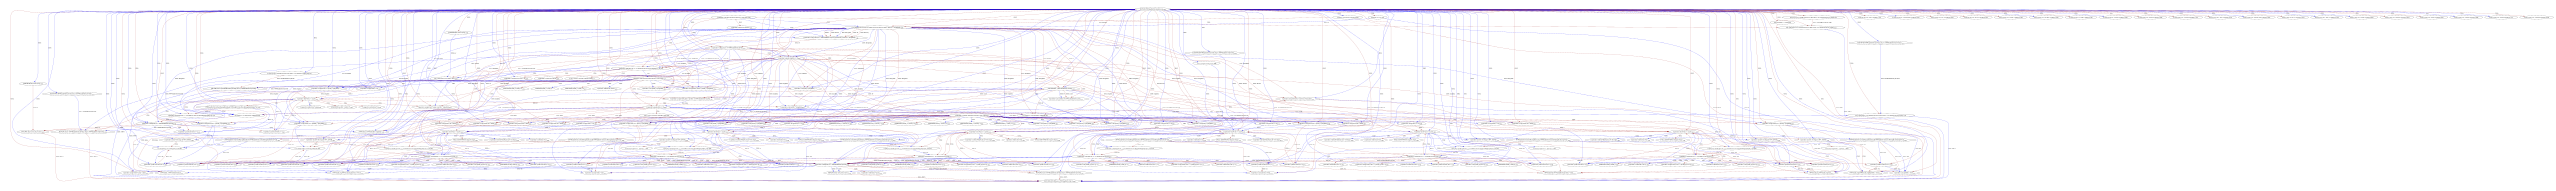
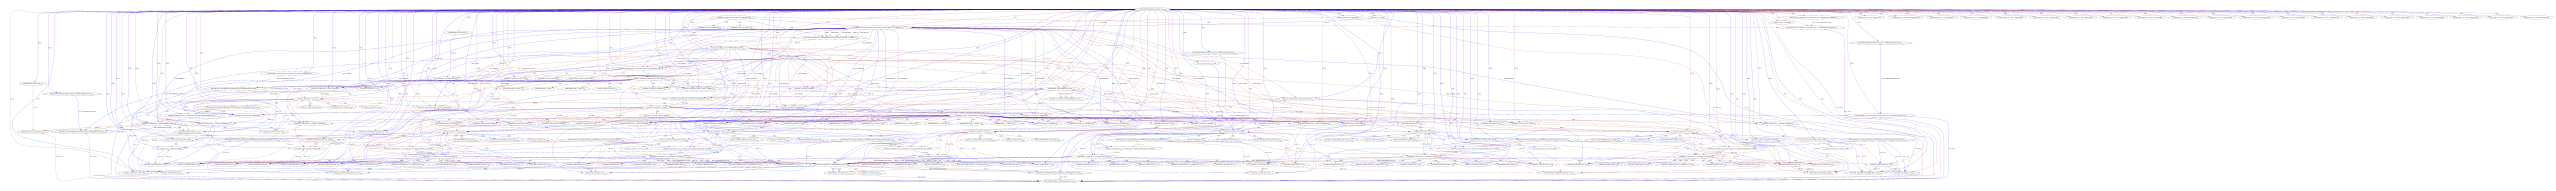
(827, 10) -> (974, 104)
none -> (709, 28)
